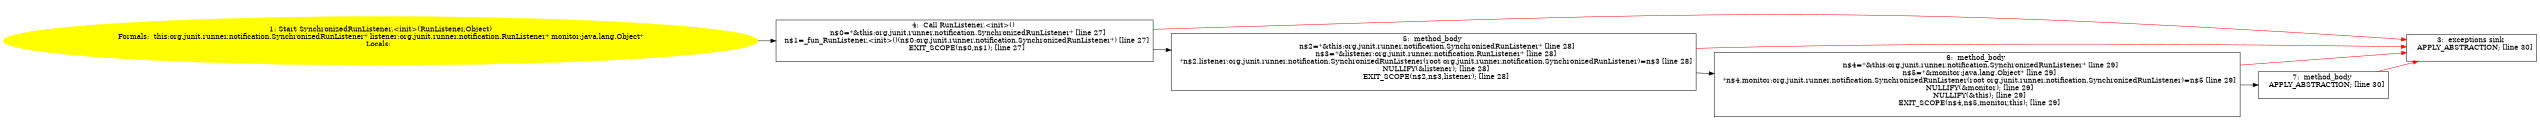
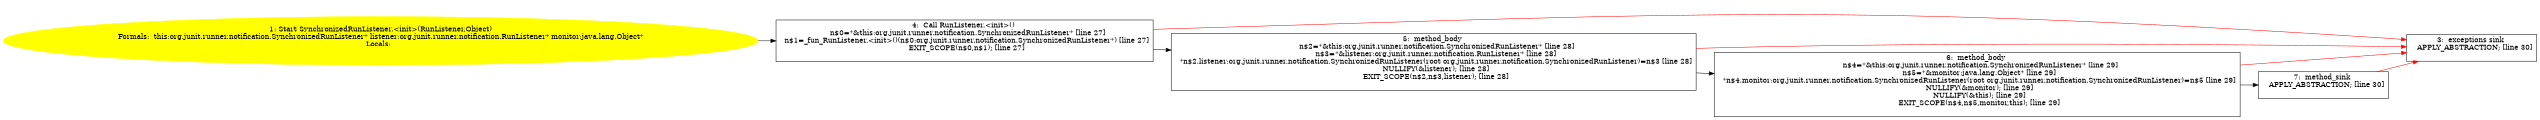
(2323, 85) -> (2323, 85)
